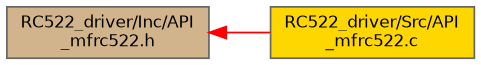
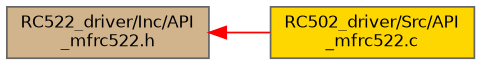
(372, 33) -> (372, 33)
